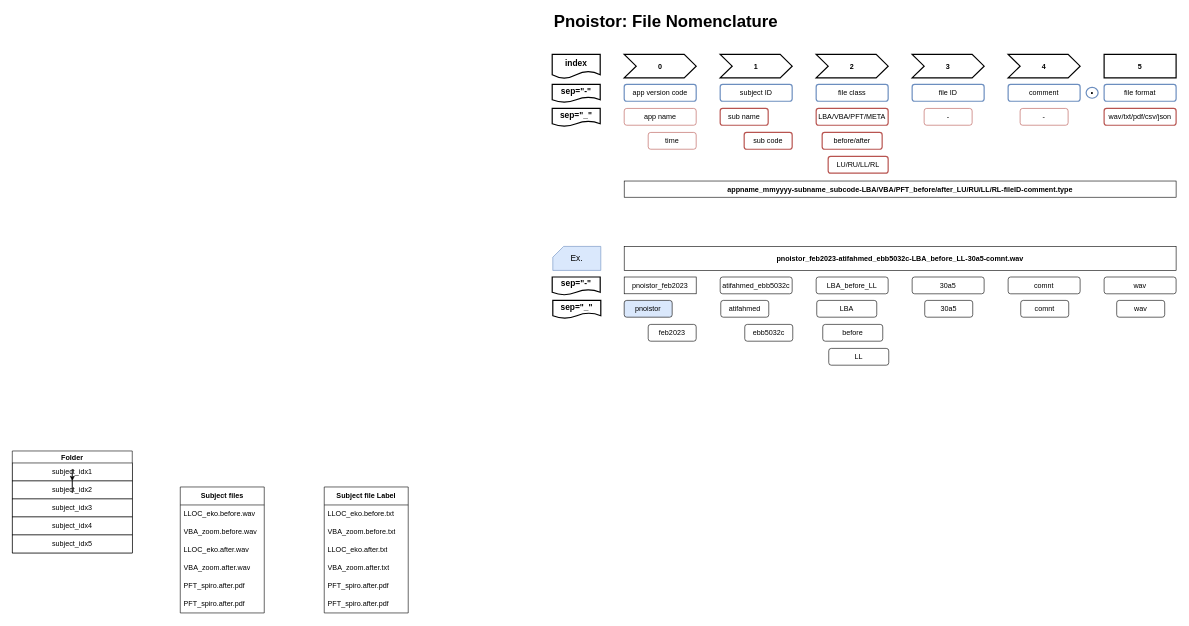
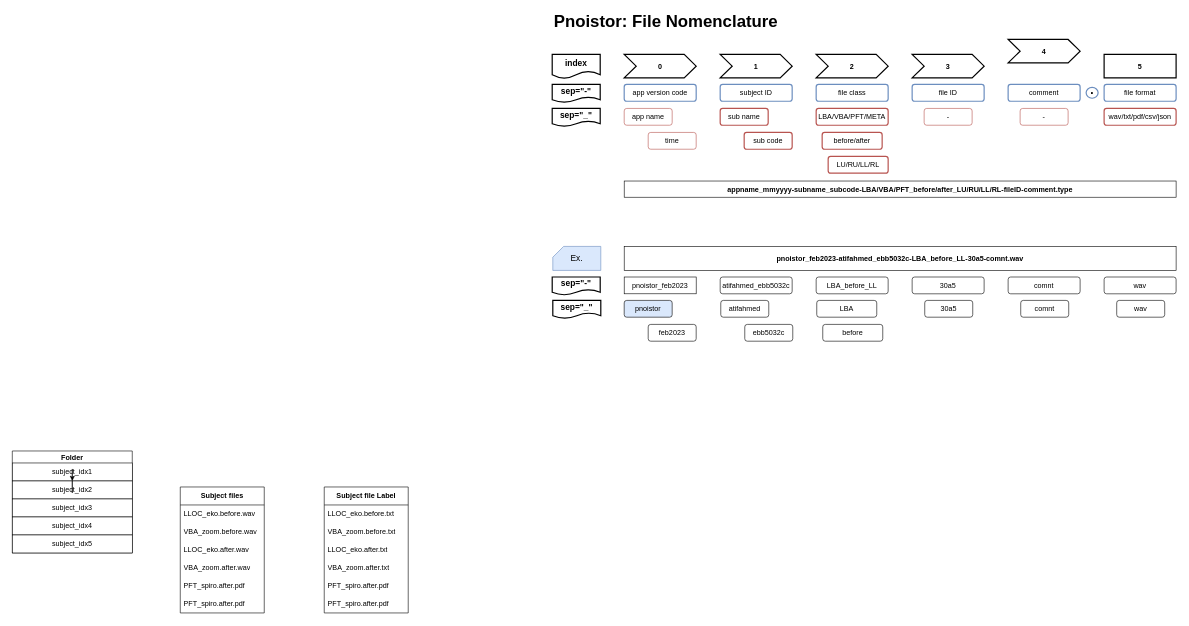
(1044, 66) -> (1044, 51)
(660, 117) -> (648, 117)
(859, 357) -> none
